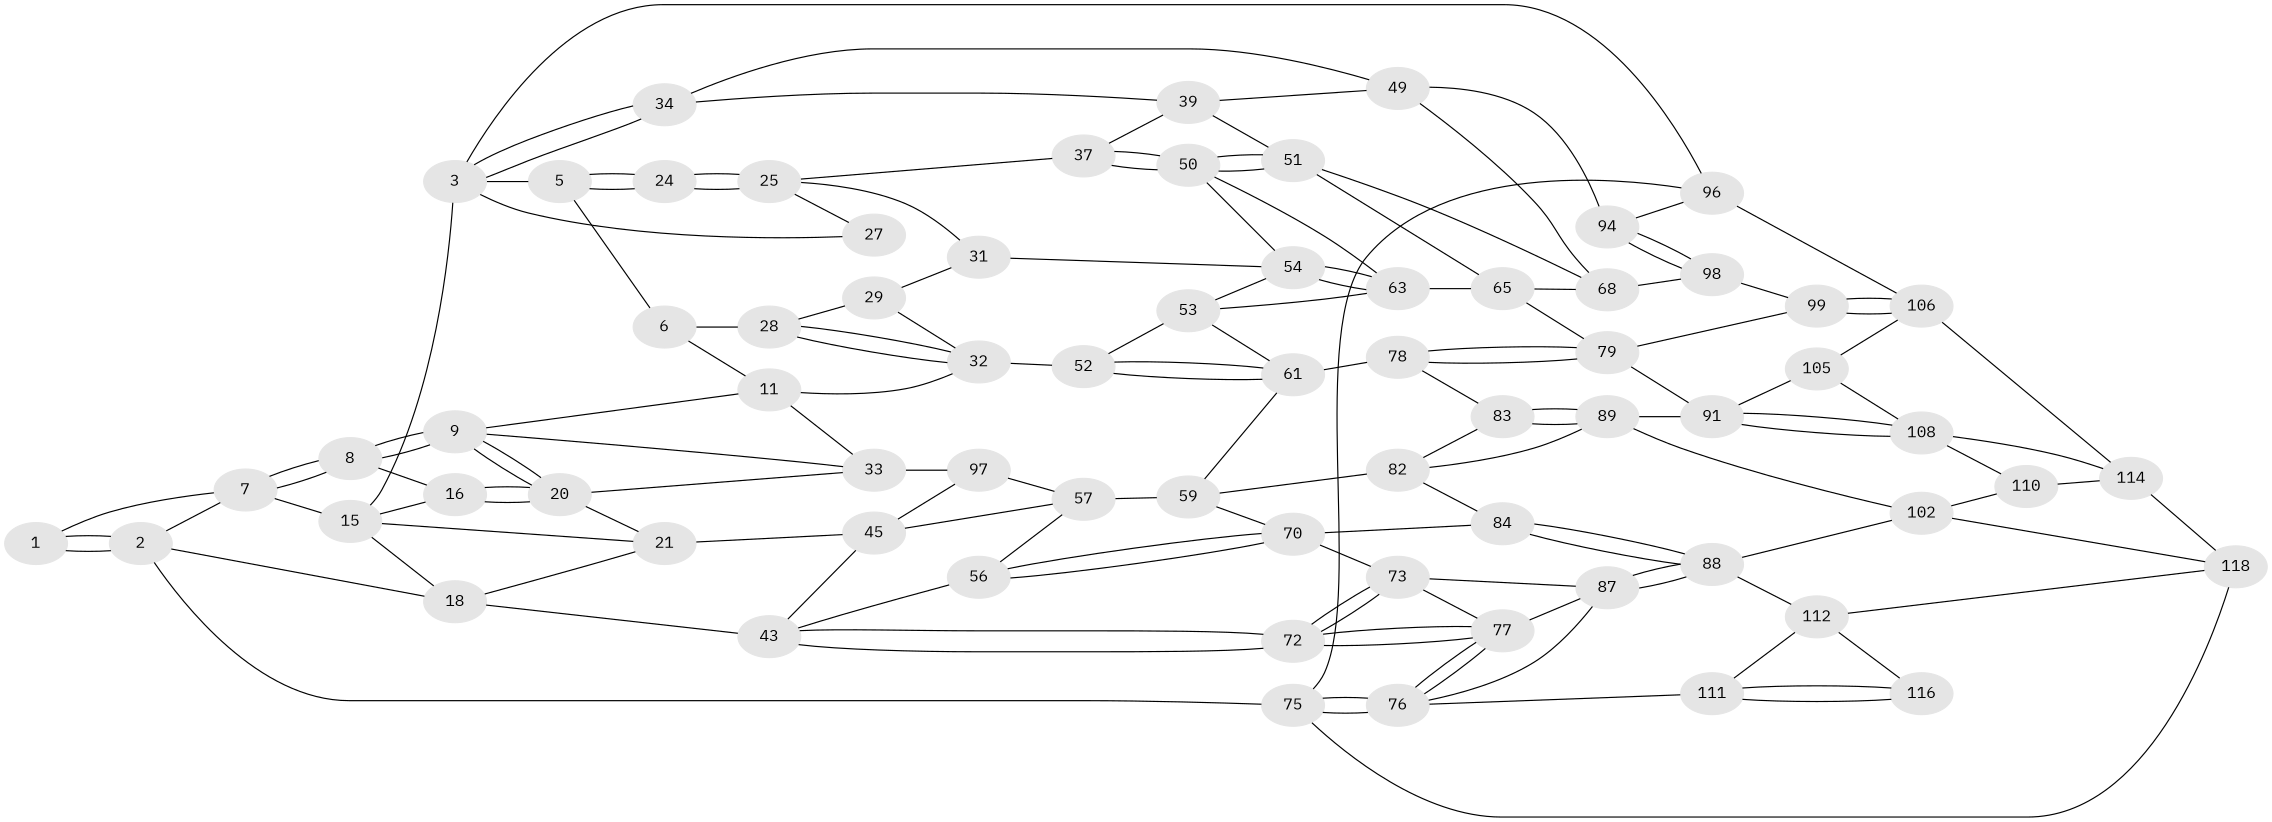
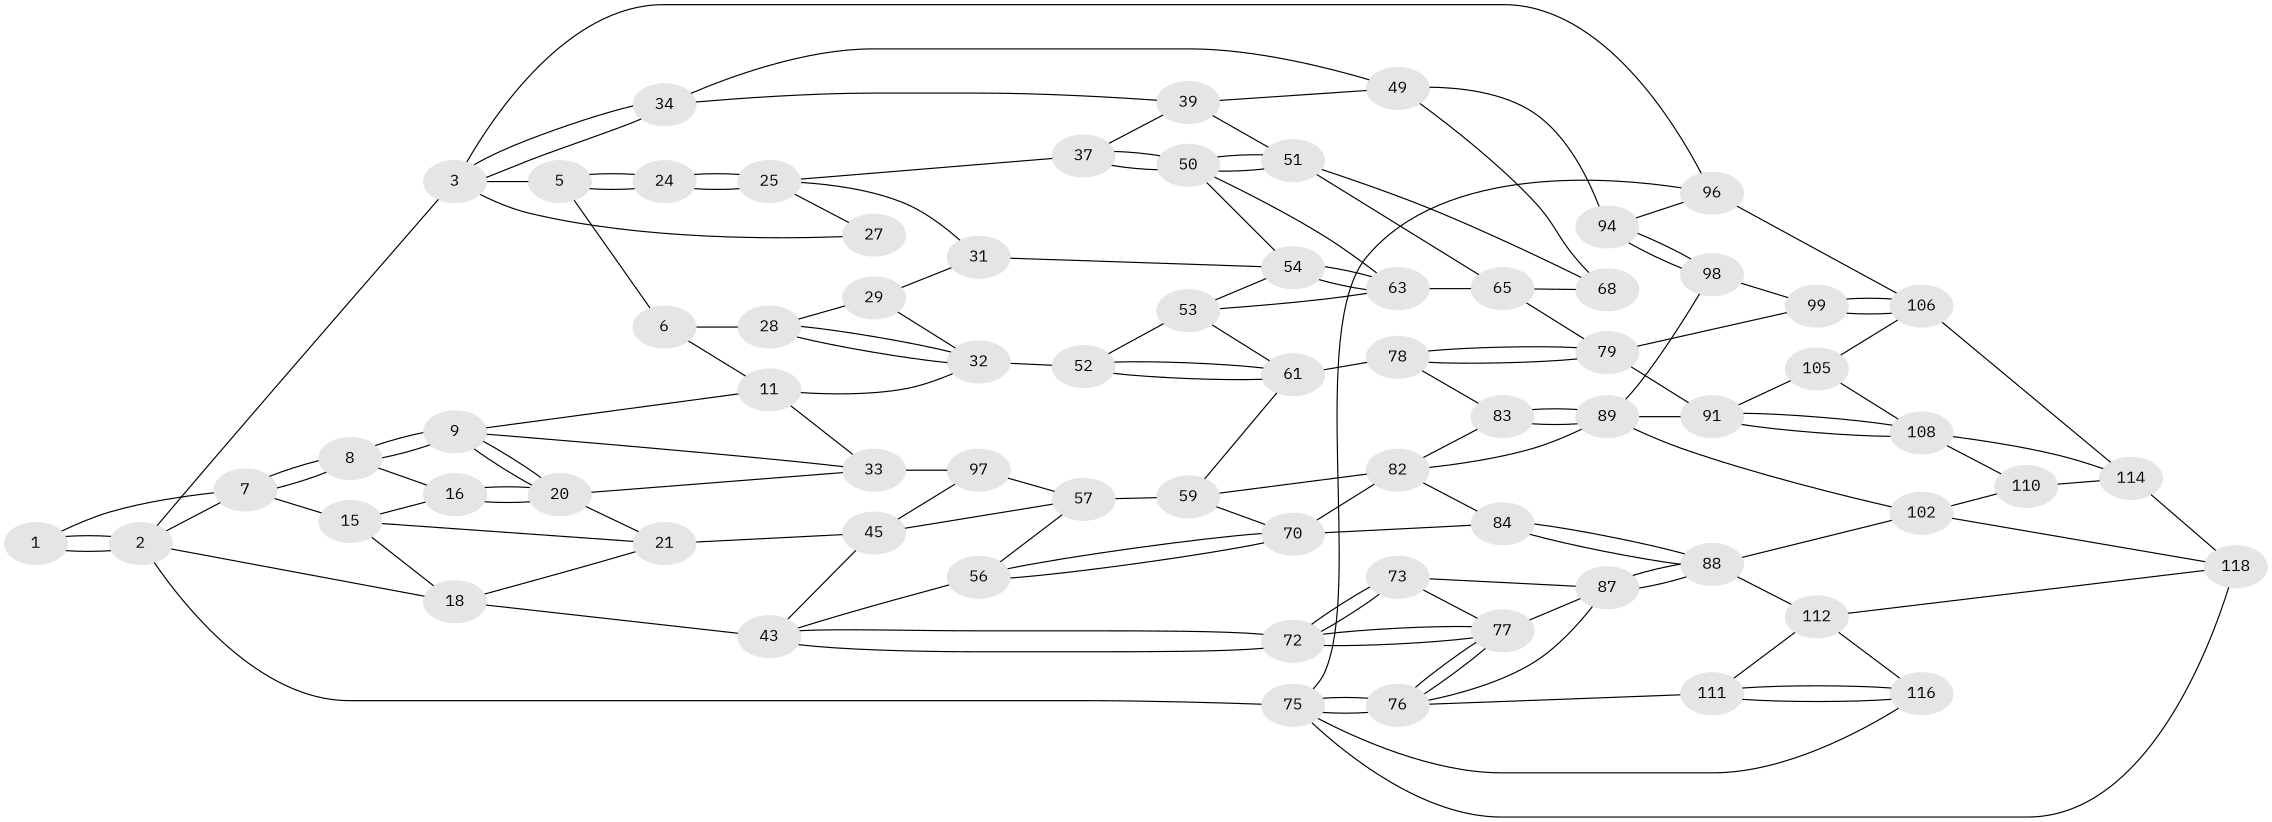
(1660, 282) -> (1665, 348)
(429, 359) -> (297, 362)
(1347, 556) -> (1346, 502)
none -> (1610, 773)
